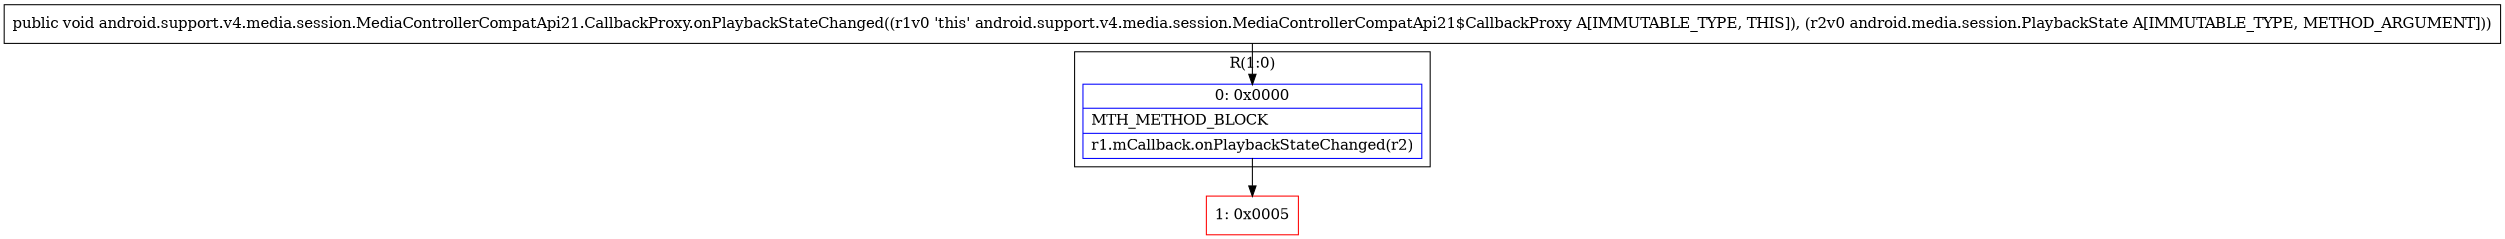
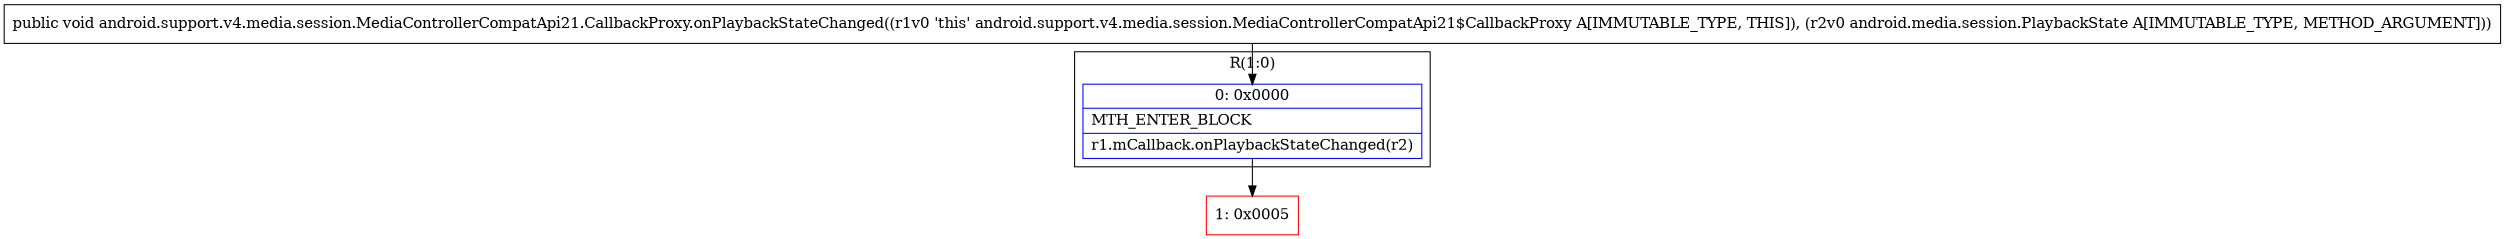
(1180, 120) -> (1172, 120)
